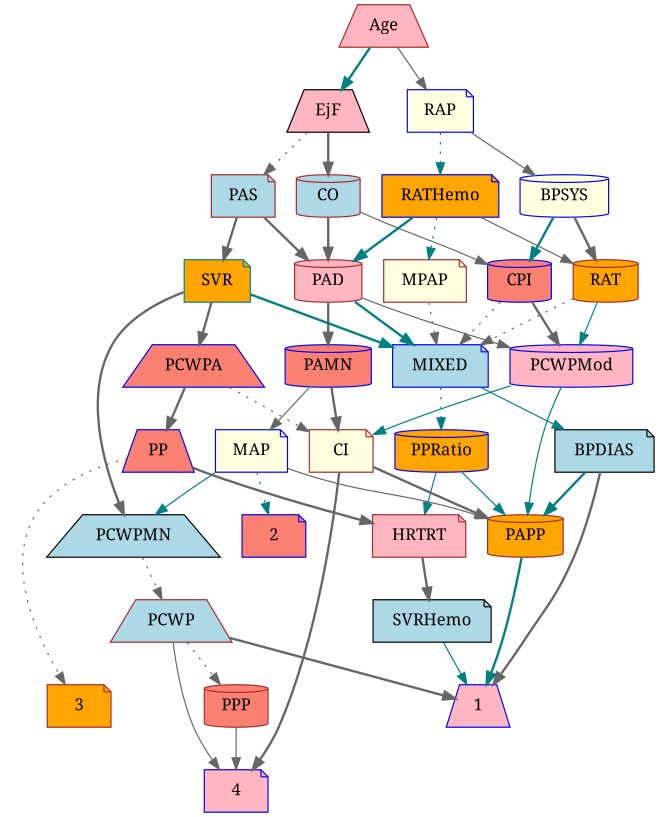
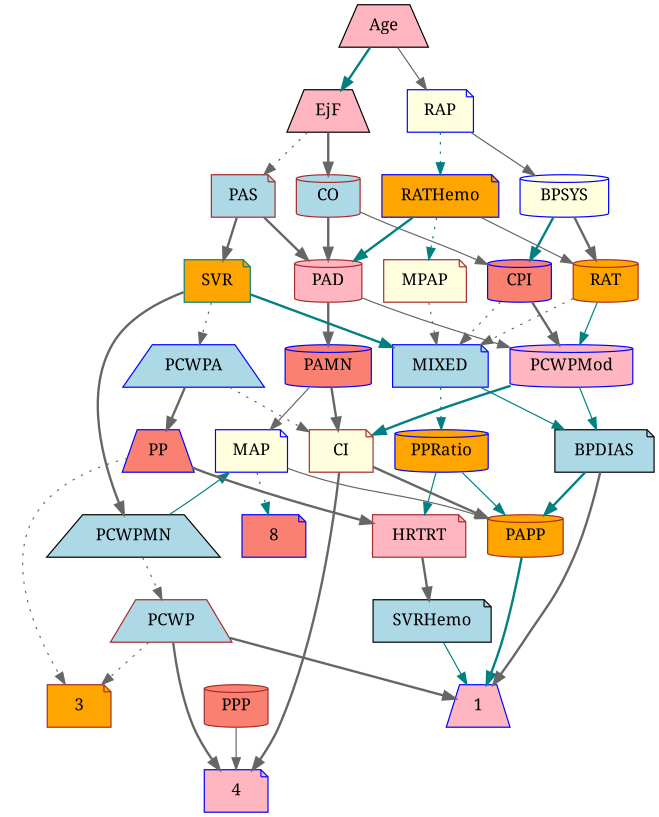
(384, 26) -> (384, 26)
(207, 318) -> (207, 318)
(379, 320) -> none
(194, 366) -> (194, 366)
(450, 406) -> (450, 406)
(540, 444) -> (586, 403)
(190, 490) -> (195, 498)
(274, 536) -> (274, 536)
(200, 659) -> (130, 660)
(185, 704) -> (185, 704)
